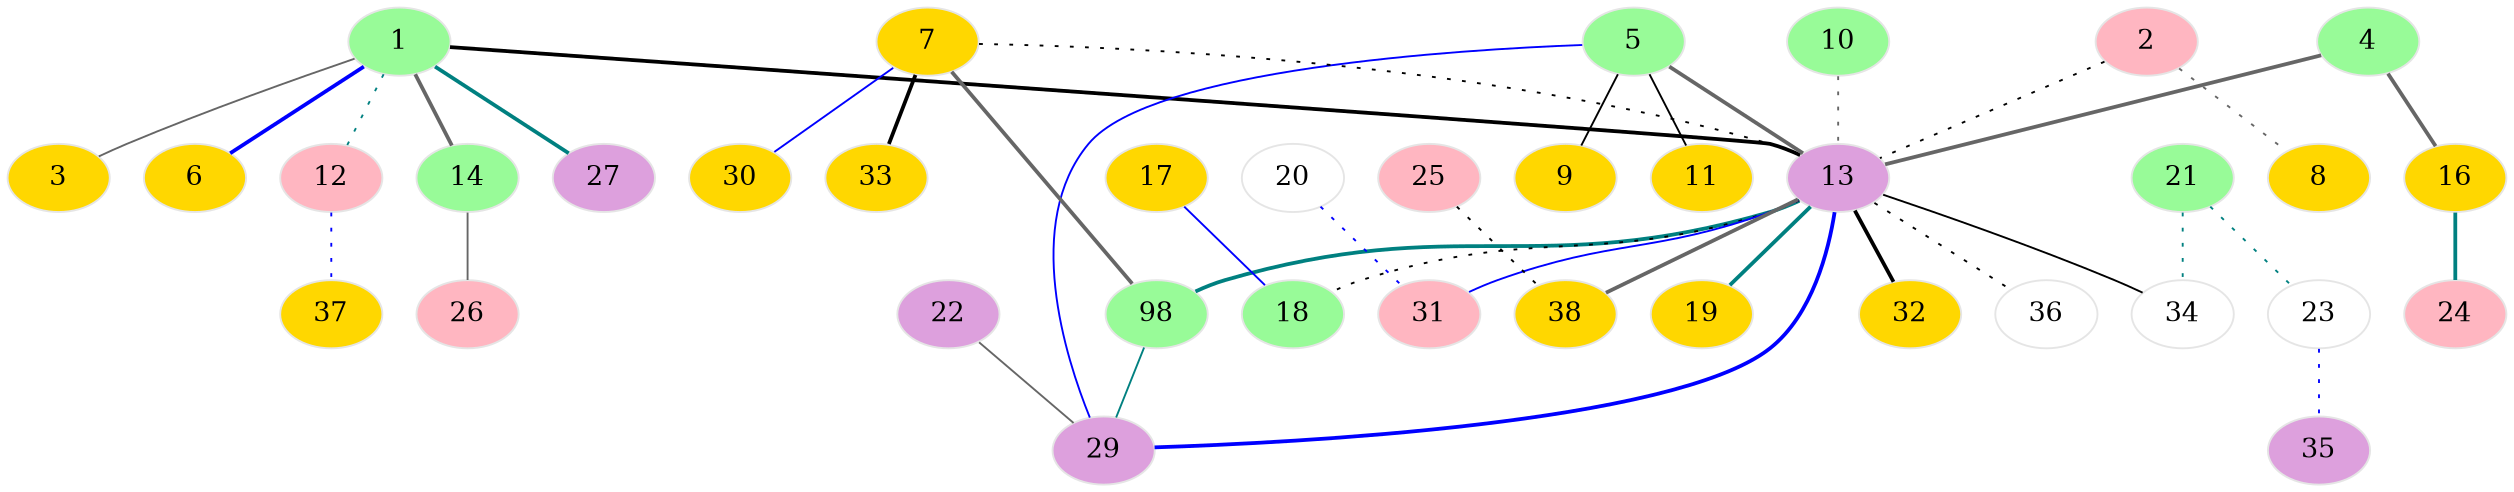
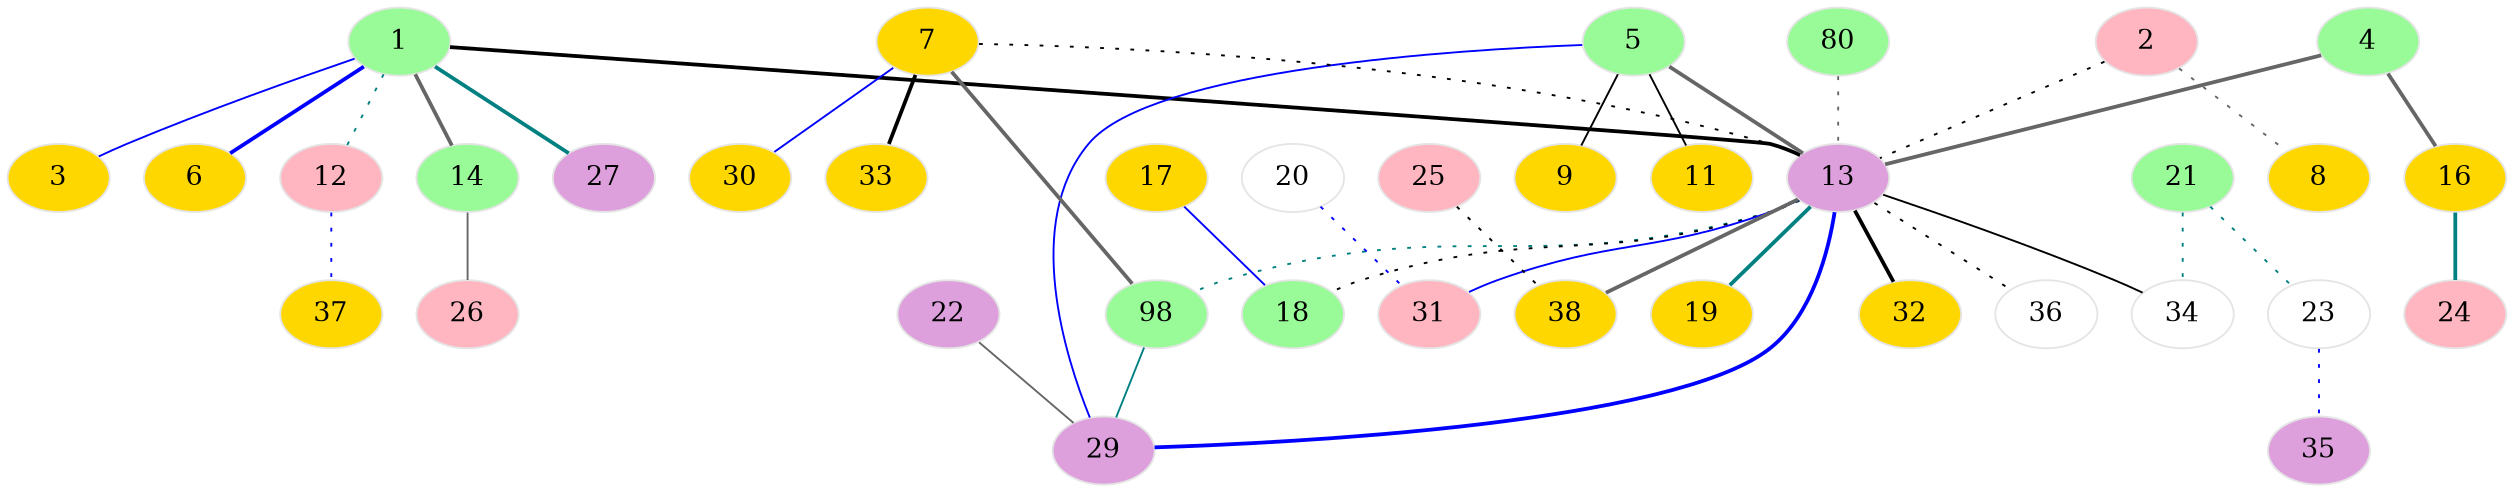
(1838, 42) -> (1838, 42)
(226, 105) -> (226, 105)
(1451, 247) -> (1451, 247)
